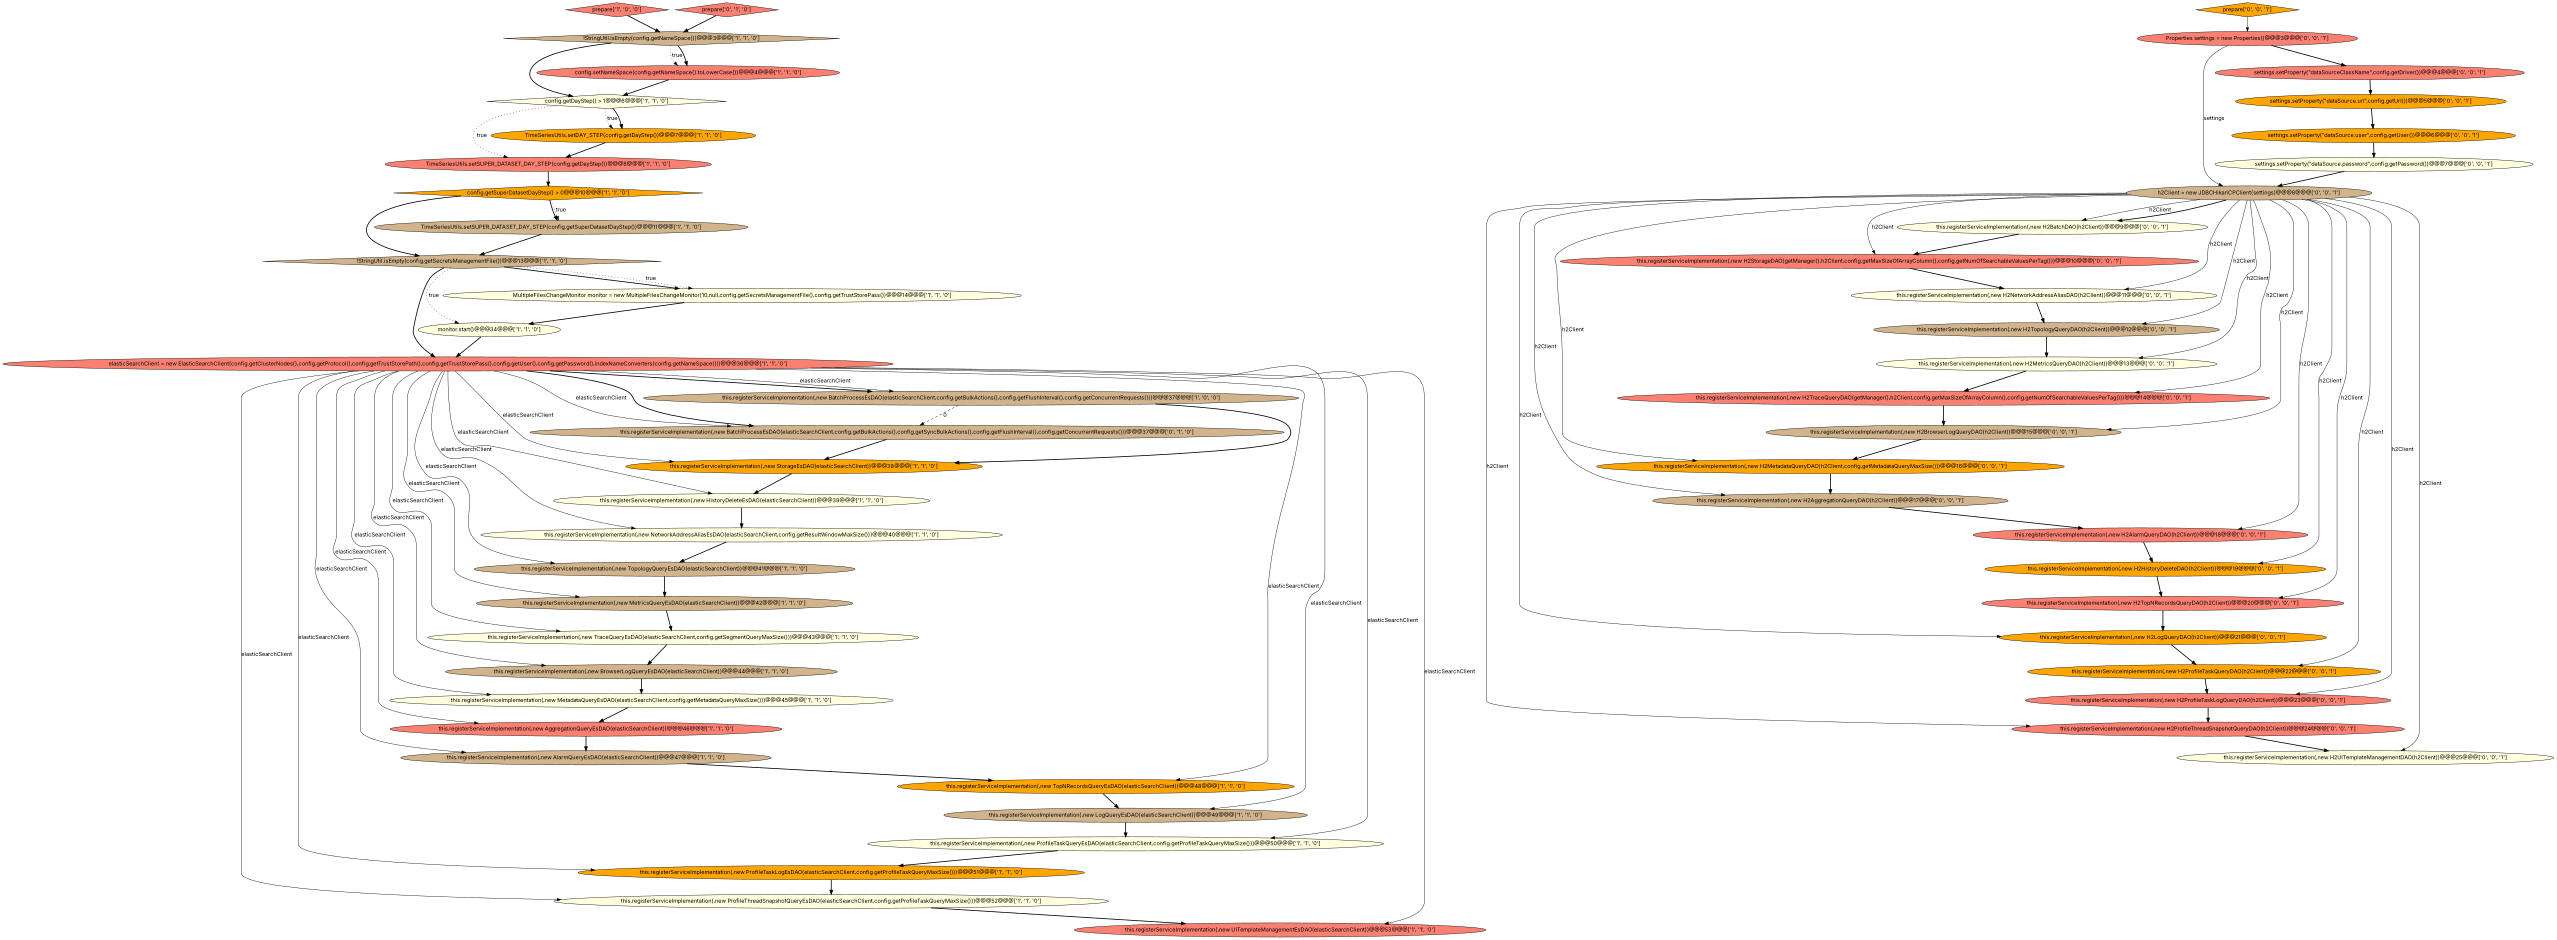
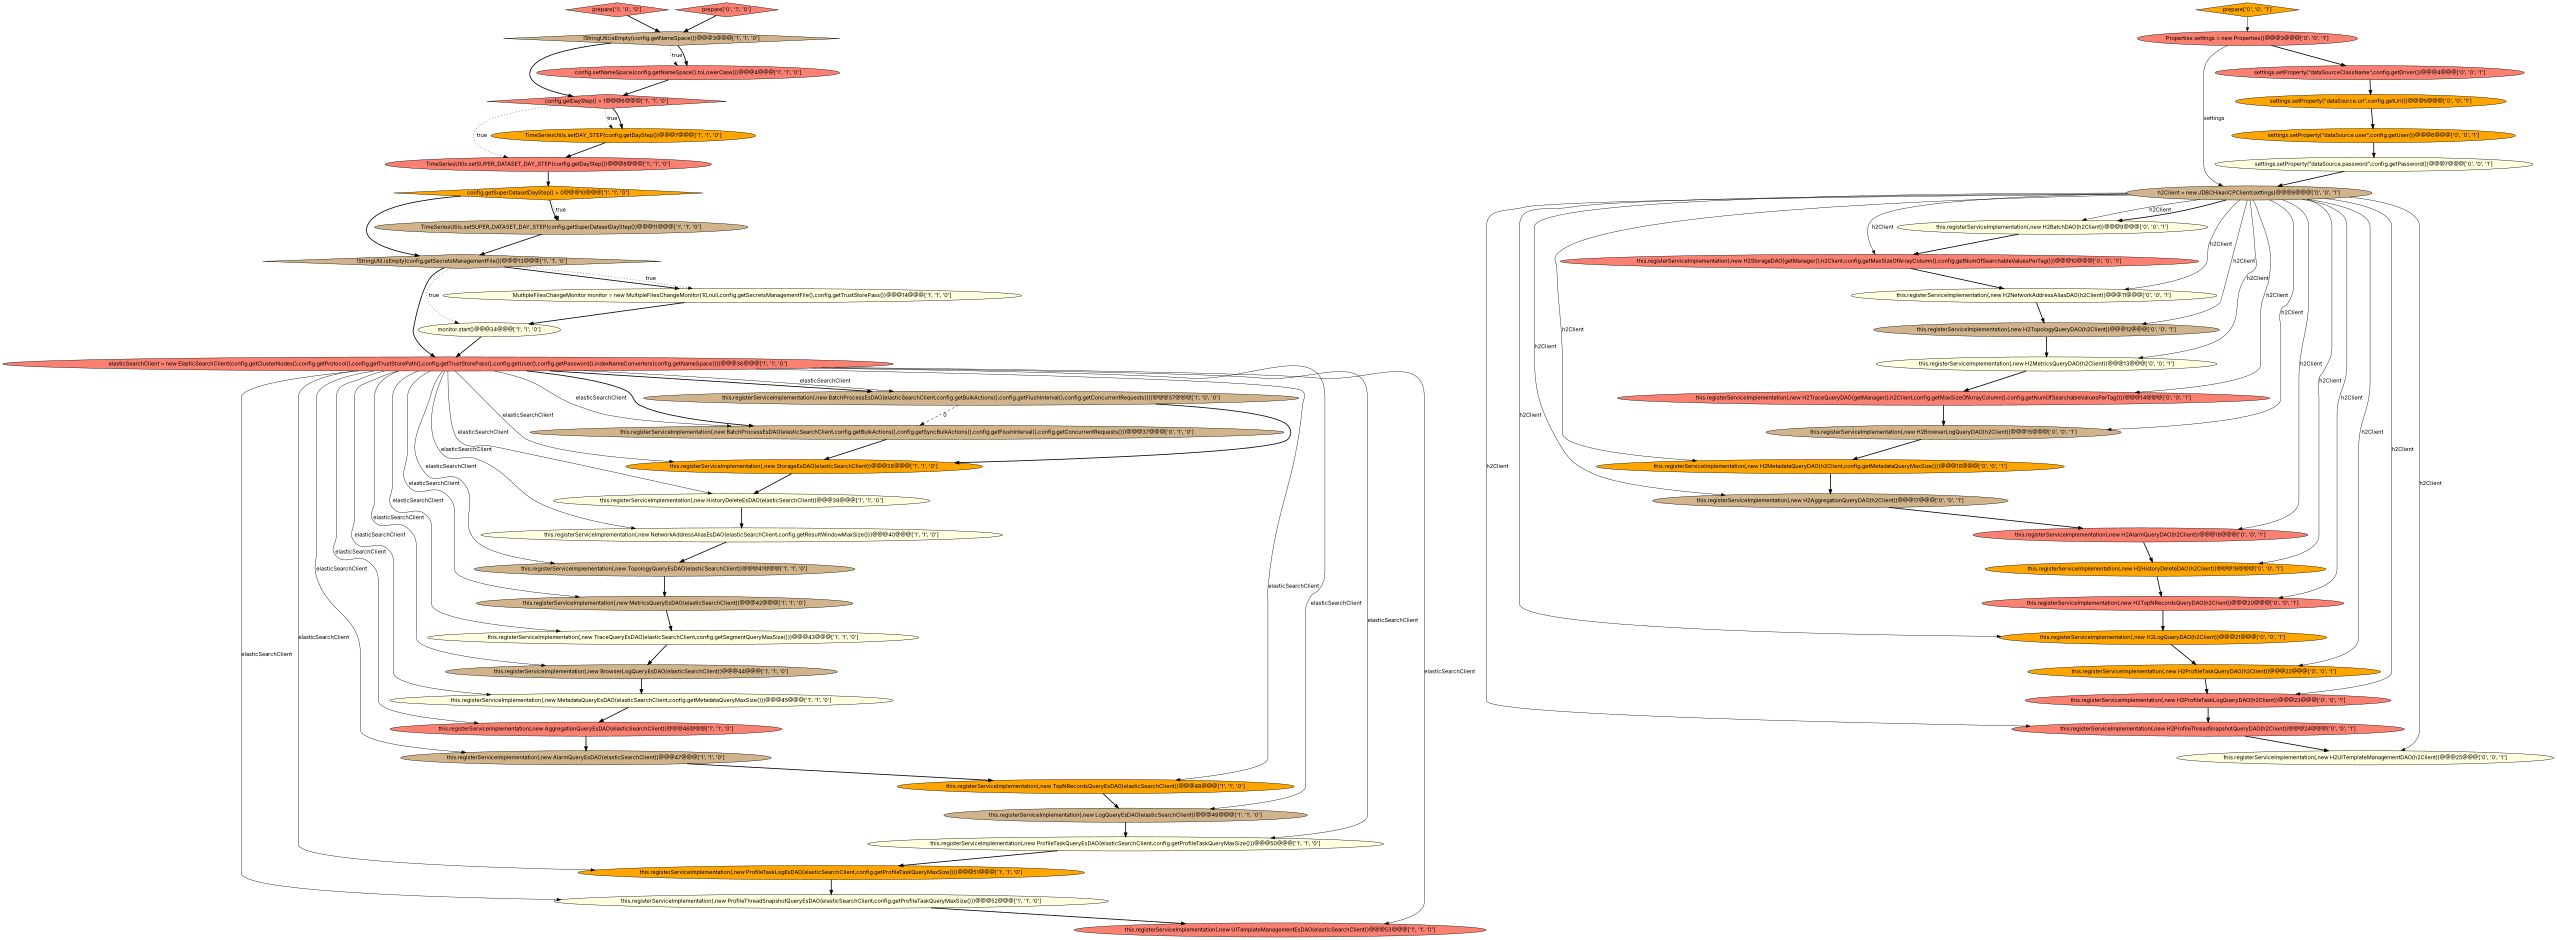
(607, 101) -> (607, 101)
